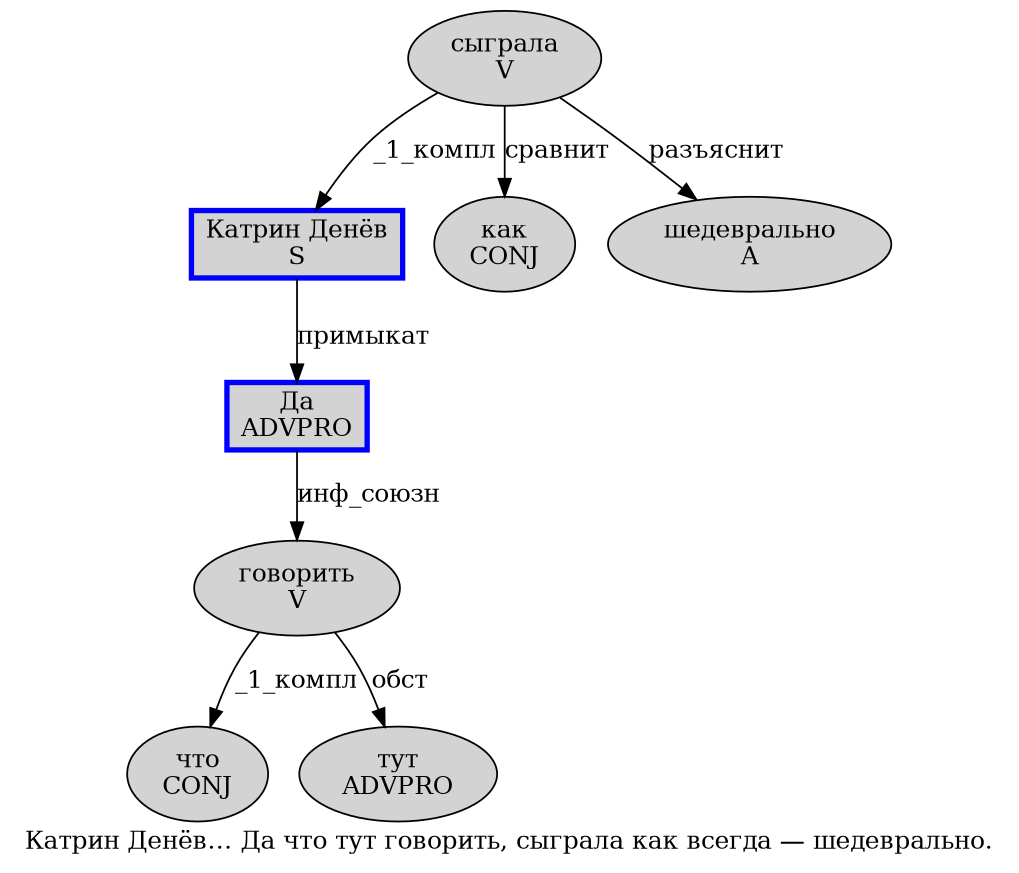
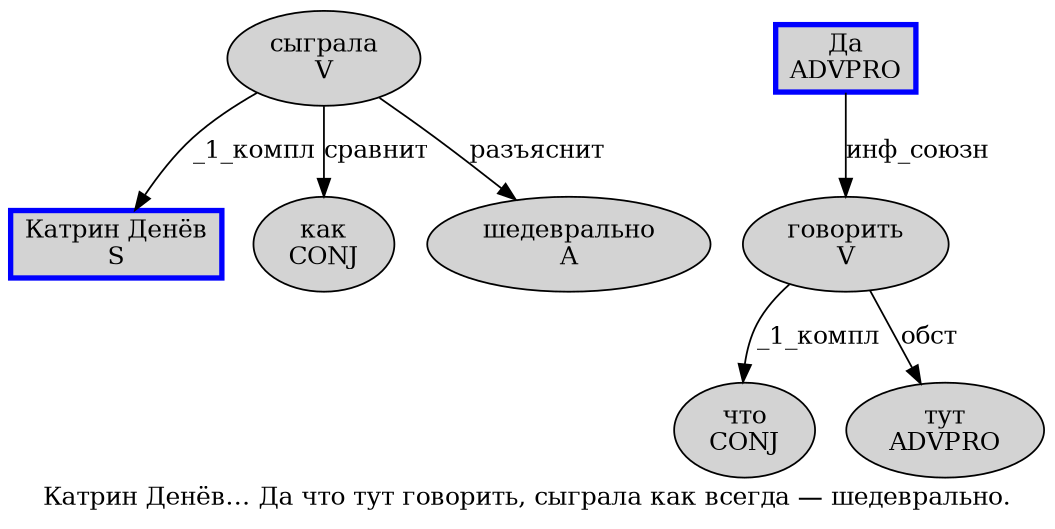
(297, 321) -> none
